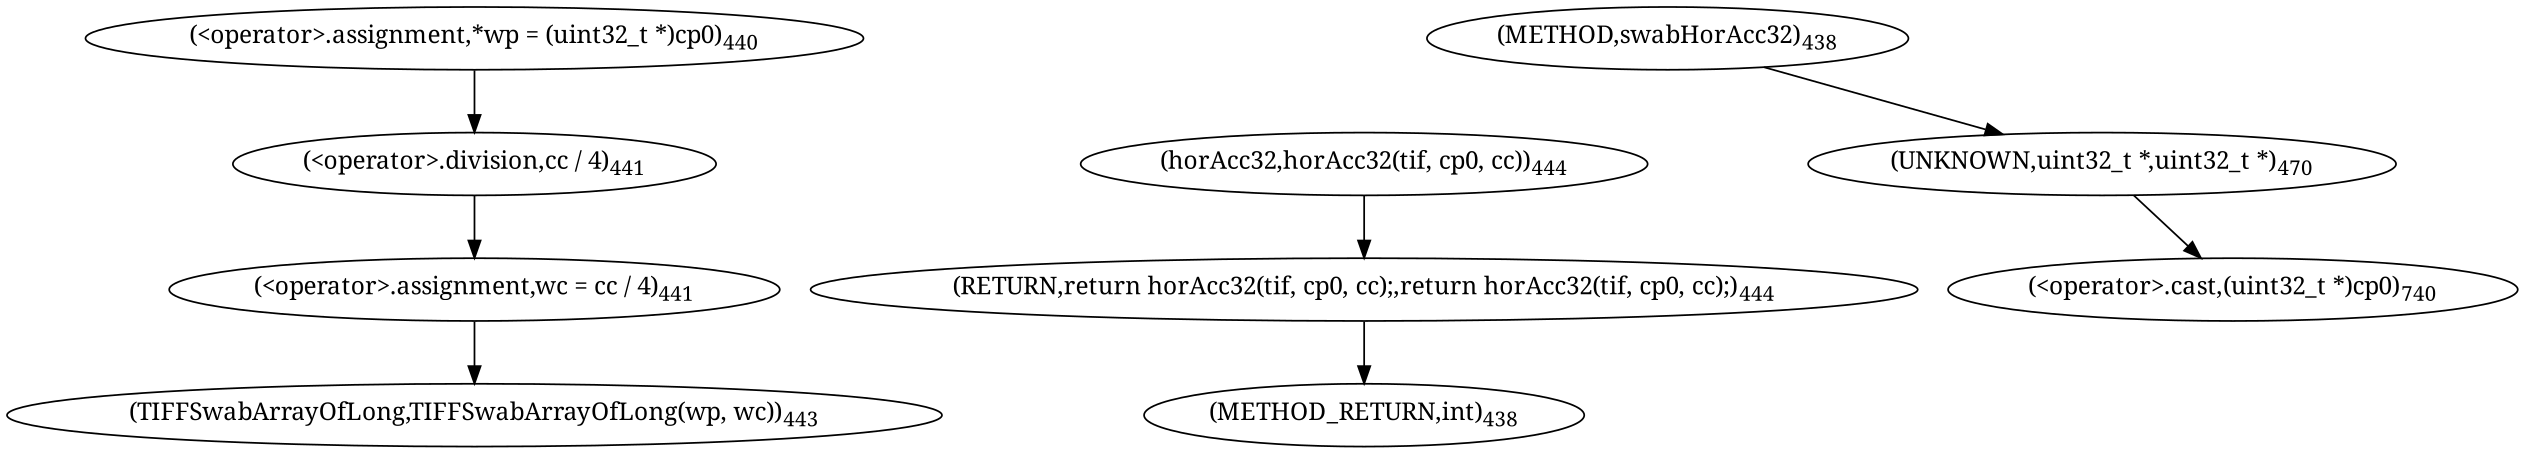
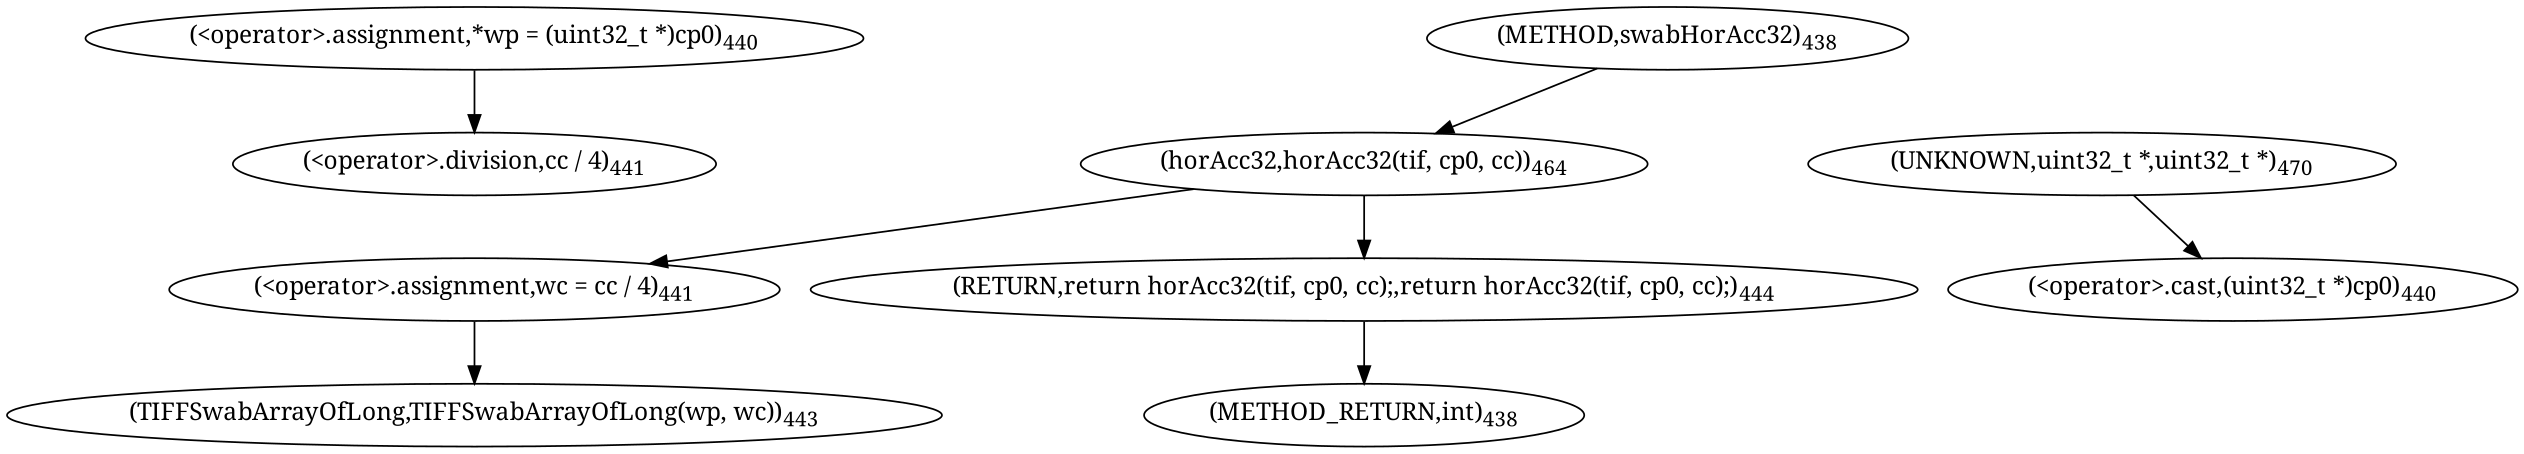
(1875, 98) -> (1525, 98)
(1550, 161) -> (1550, 161)
(474, 218) -> (930, 225)
(2420, 287) -> (2420, 287)
